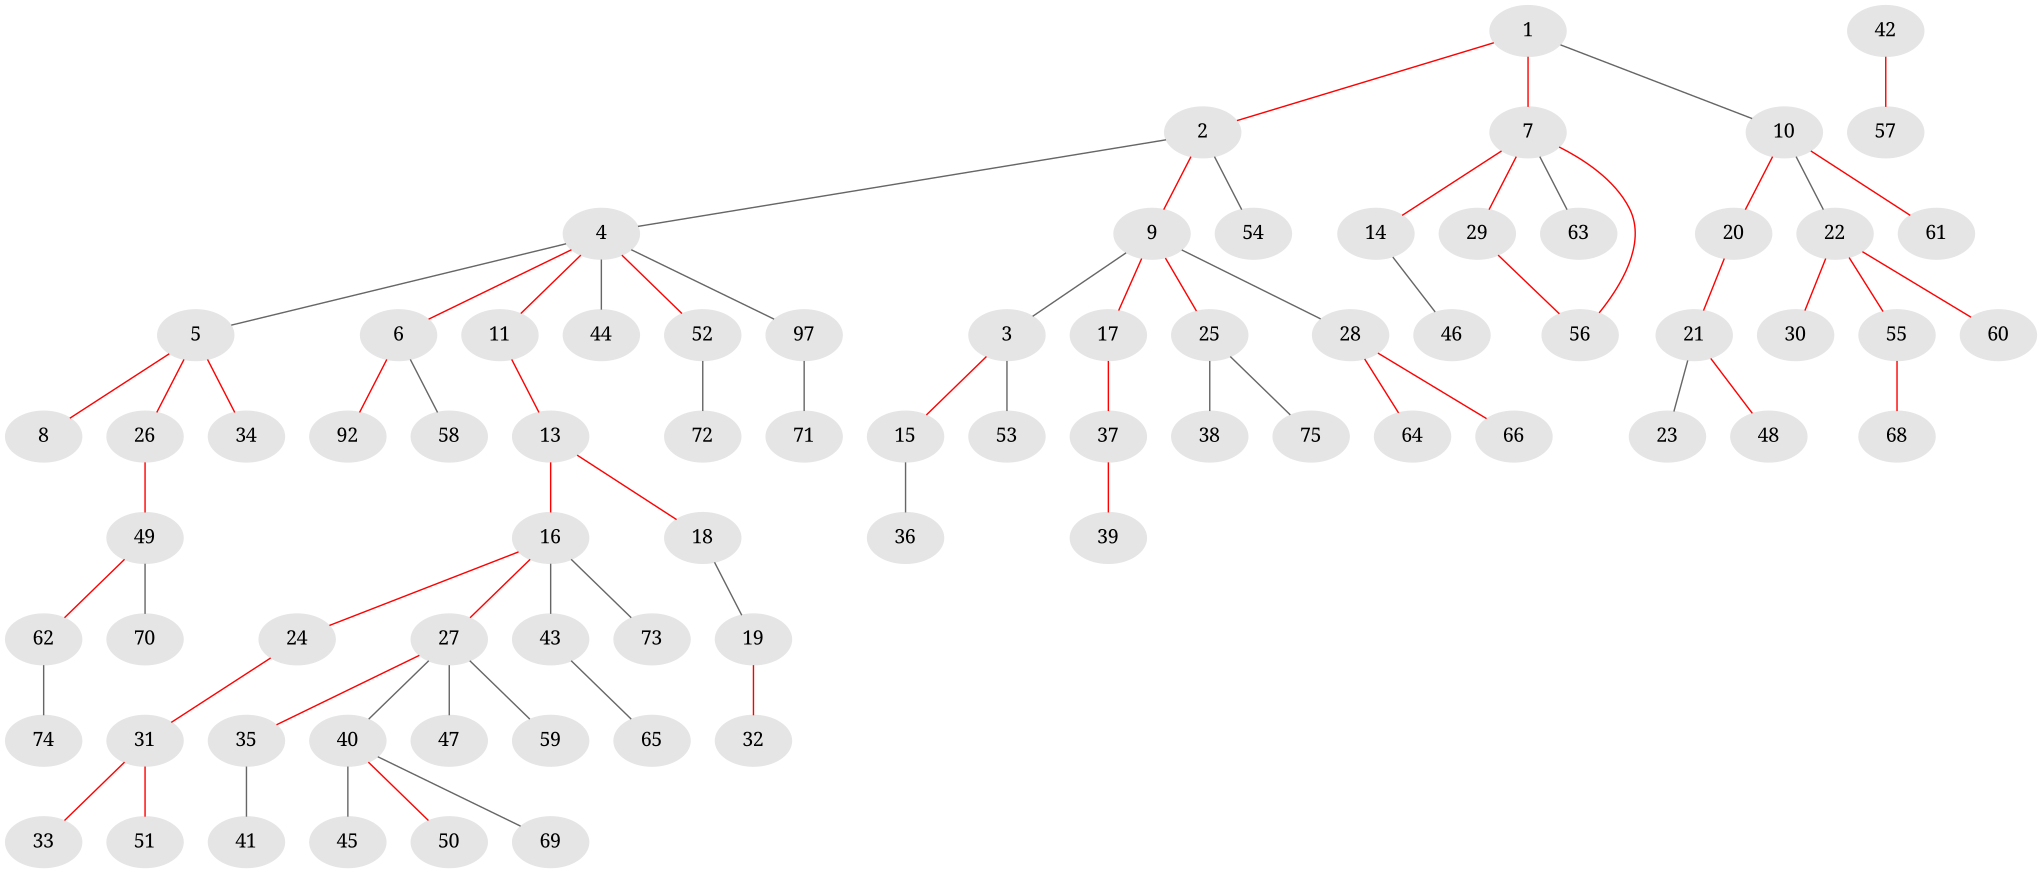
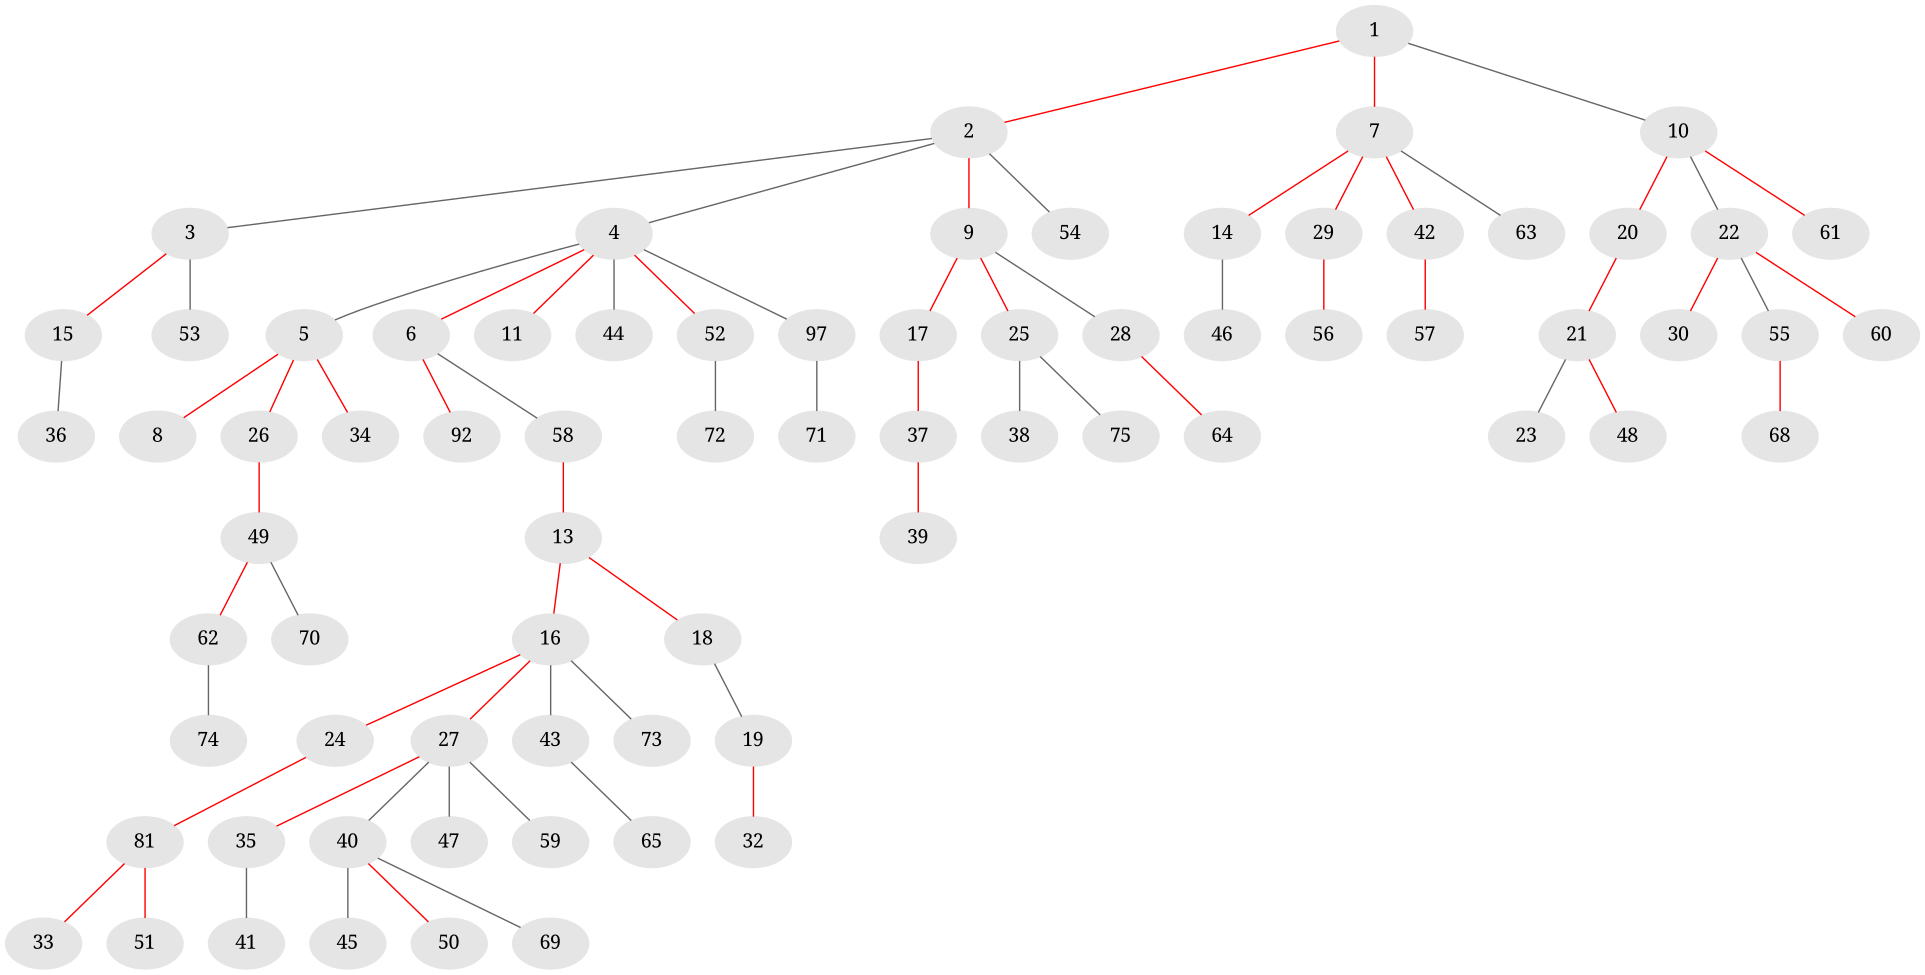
(1633, 218) -> (1400, 183)
(1079, 285) -> (580, 183)
(1866, 285) -> (1755, 285)
(525, 386) -> (563, 487)
(1514, 437) -> none
(145, 741) -> (145, 842)
